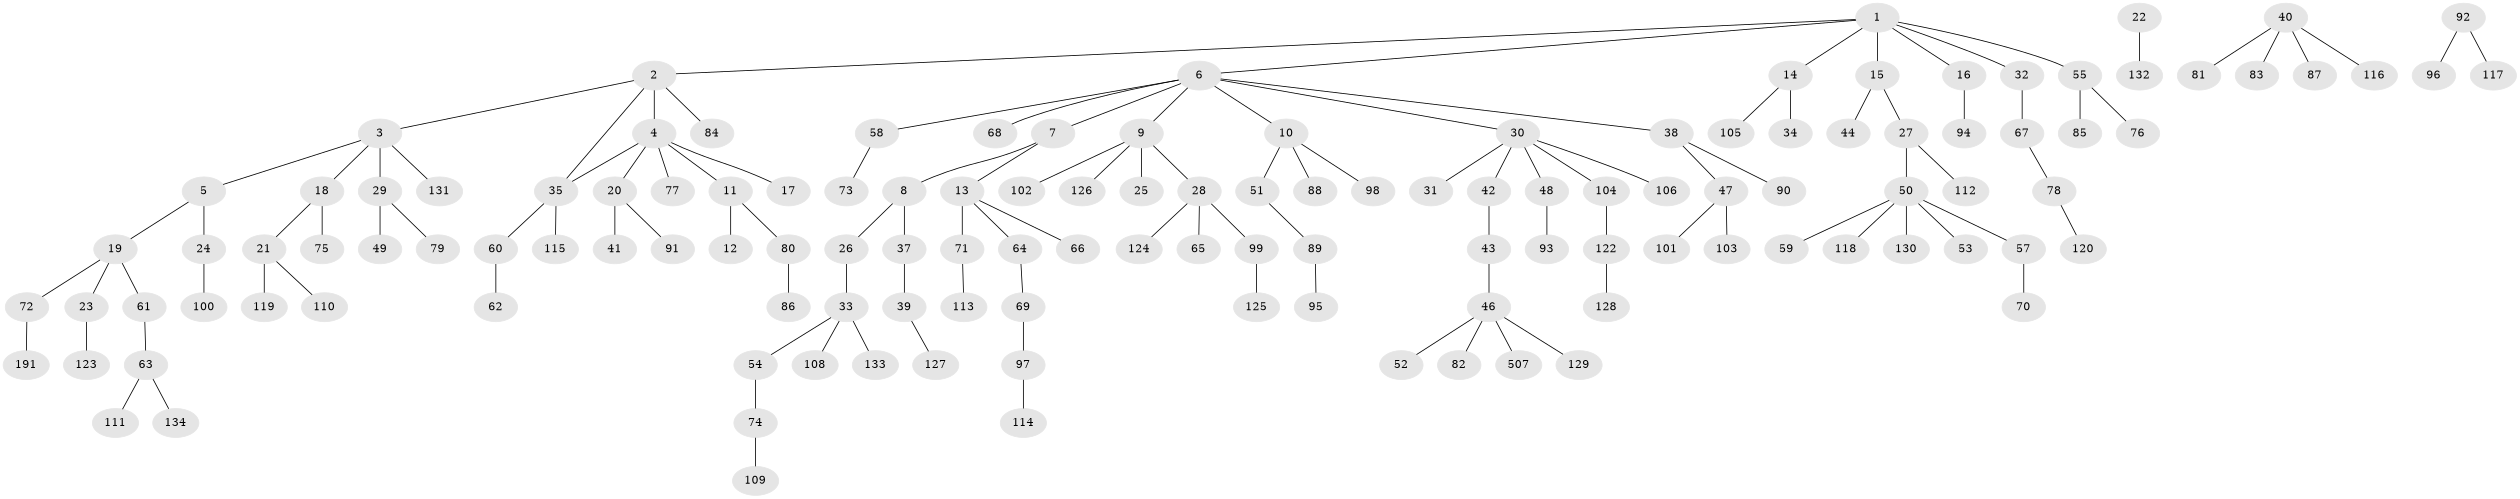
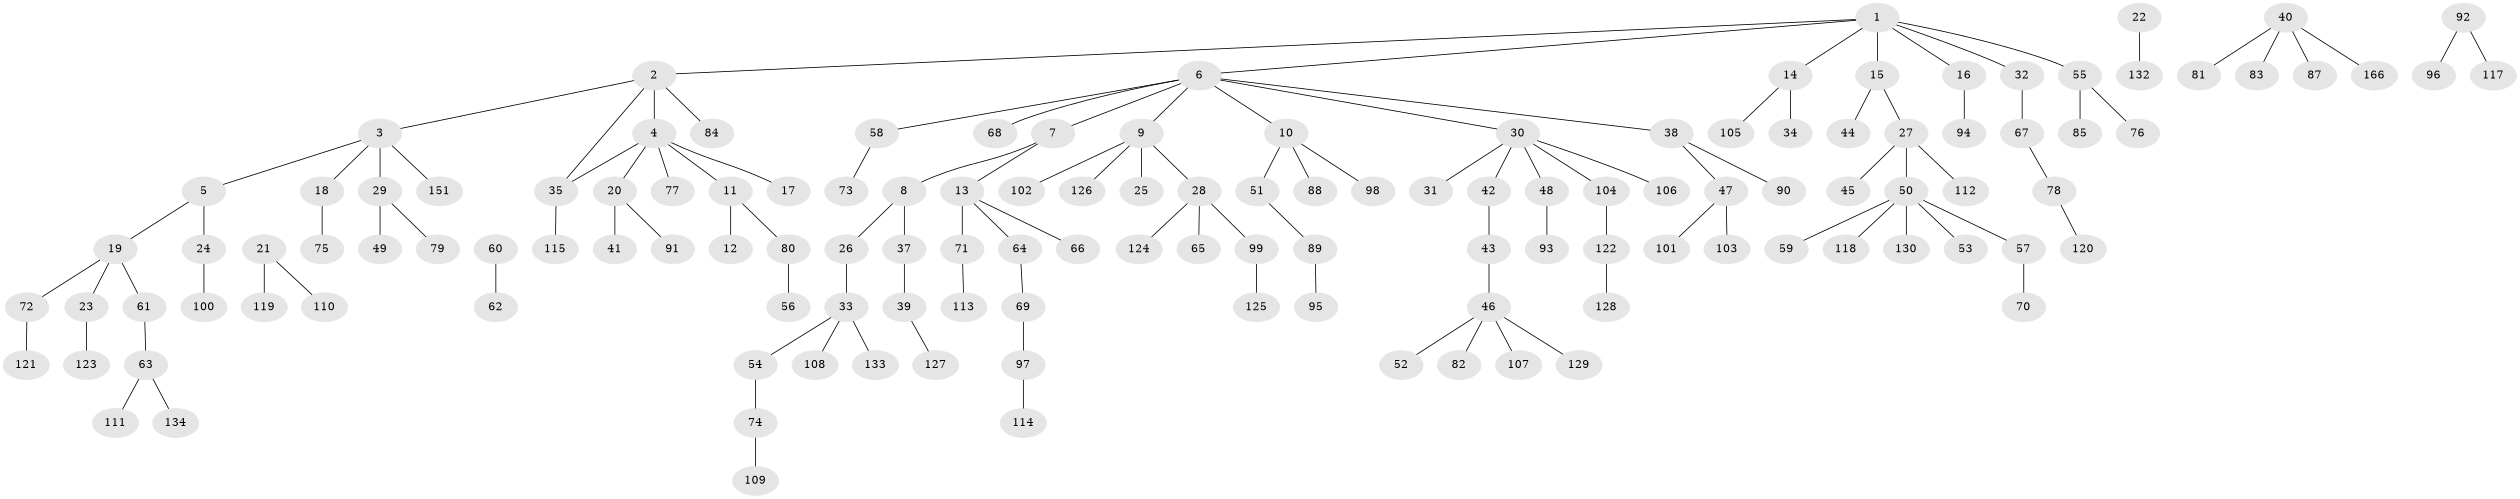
(2374, 76) -> (2374, 76)
(440, 191) -> (440, 191)
none -> (1848, 191)
(293, 220) -> none
(526, 220) -> none
(789, 307) -> (789, 307)
(26, 365) -> (26, 365)
(1519, 365) -> (1519, 365)
